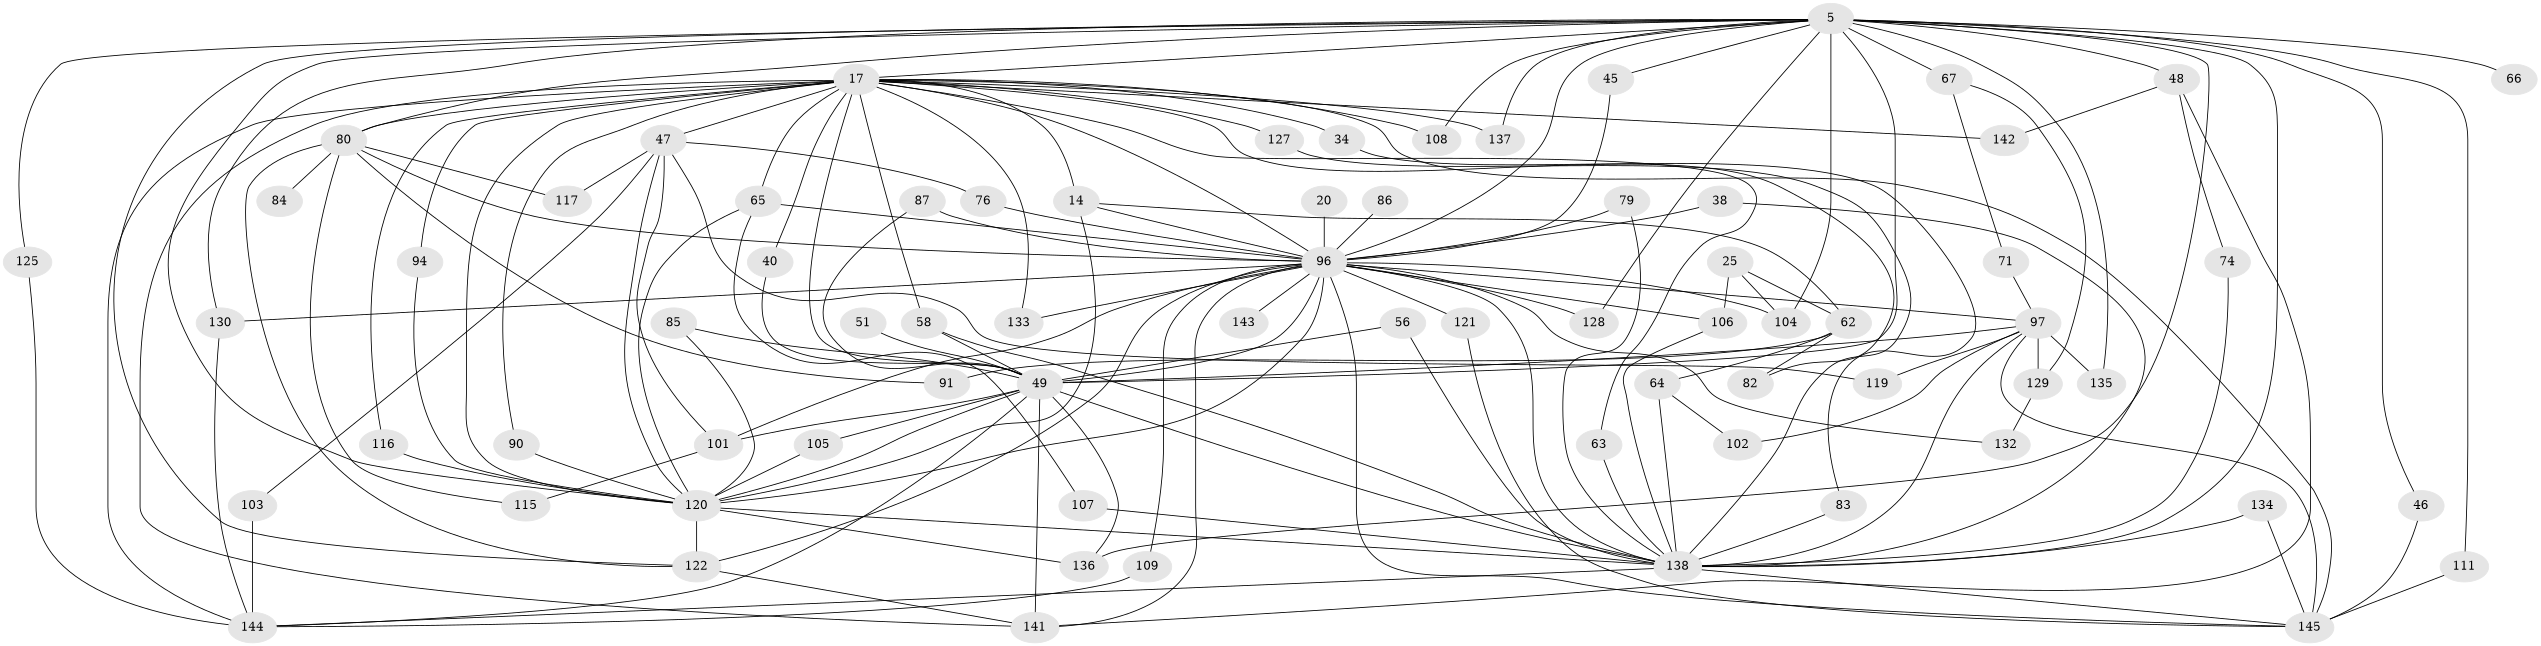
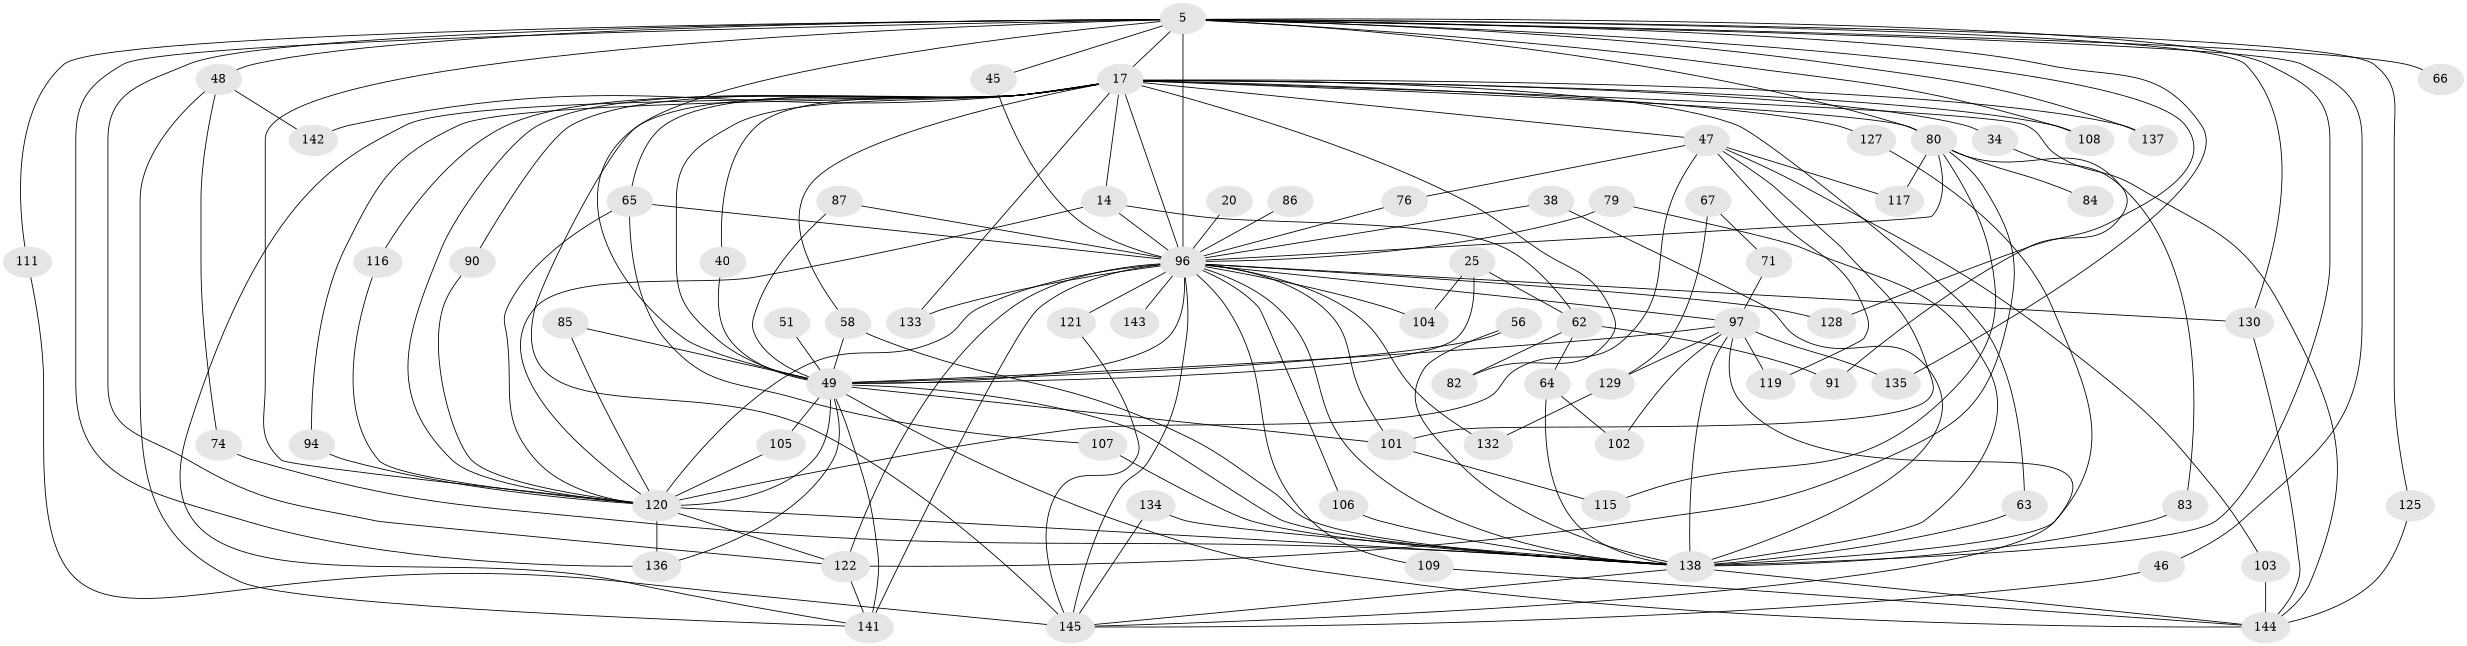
(1890, 49) -> none
(1831, 168) -> none
(1727, 289) -> (1189, 375)
